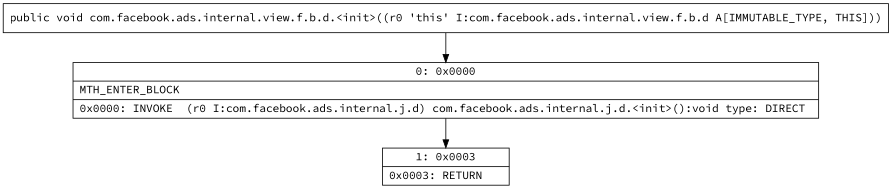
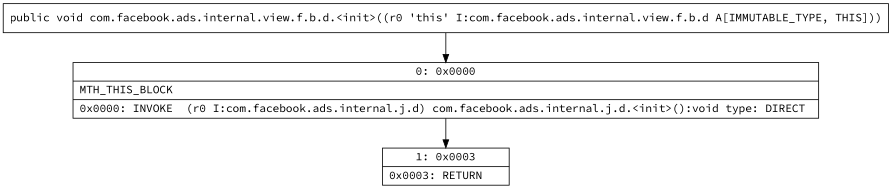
(130, 90) -> (126, 90)
